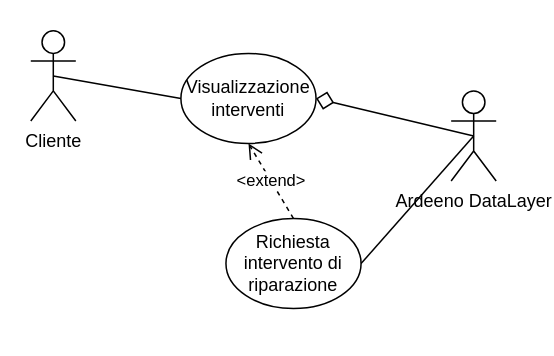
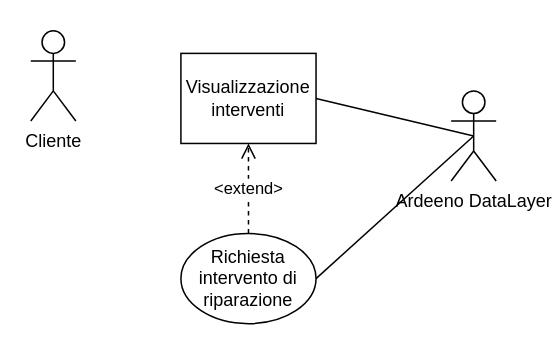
(118, 87) -> none
(248, 98) -> (248, 98)
(334, 103) -> (326, 101)
(293, 263) -> (248, 278)
